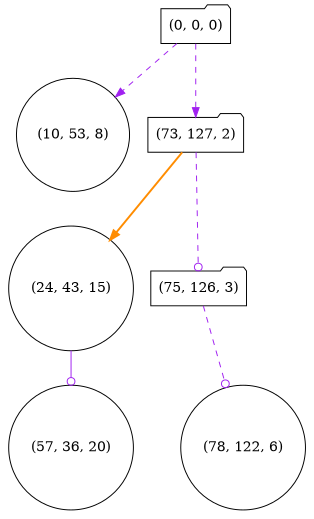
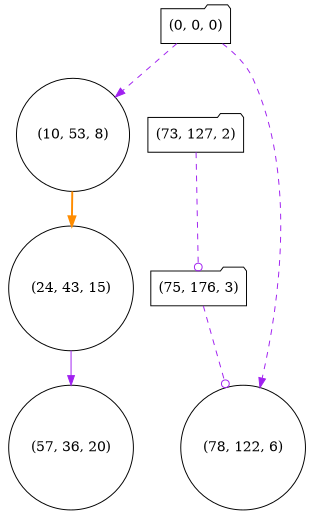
(196, 76) -> (280, 204)
(149, 192) -> (72, 204)
(199, 288) -> (199, 288)
(71, 364) -> (71, 364)
